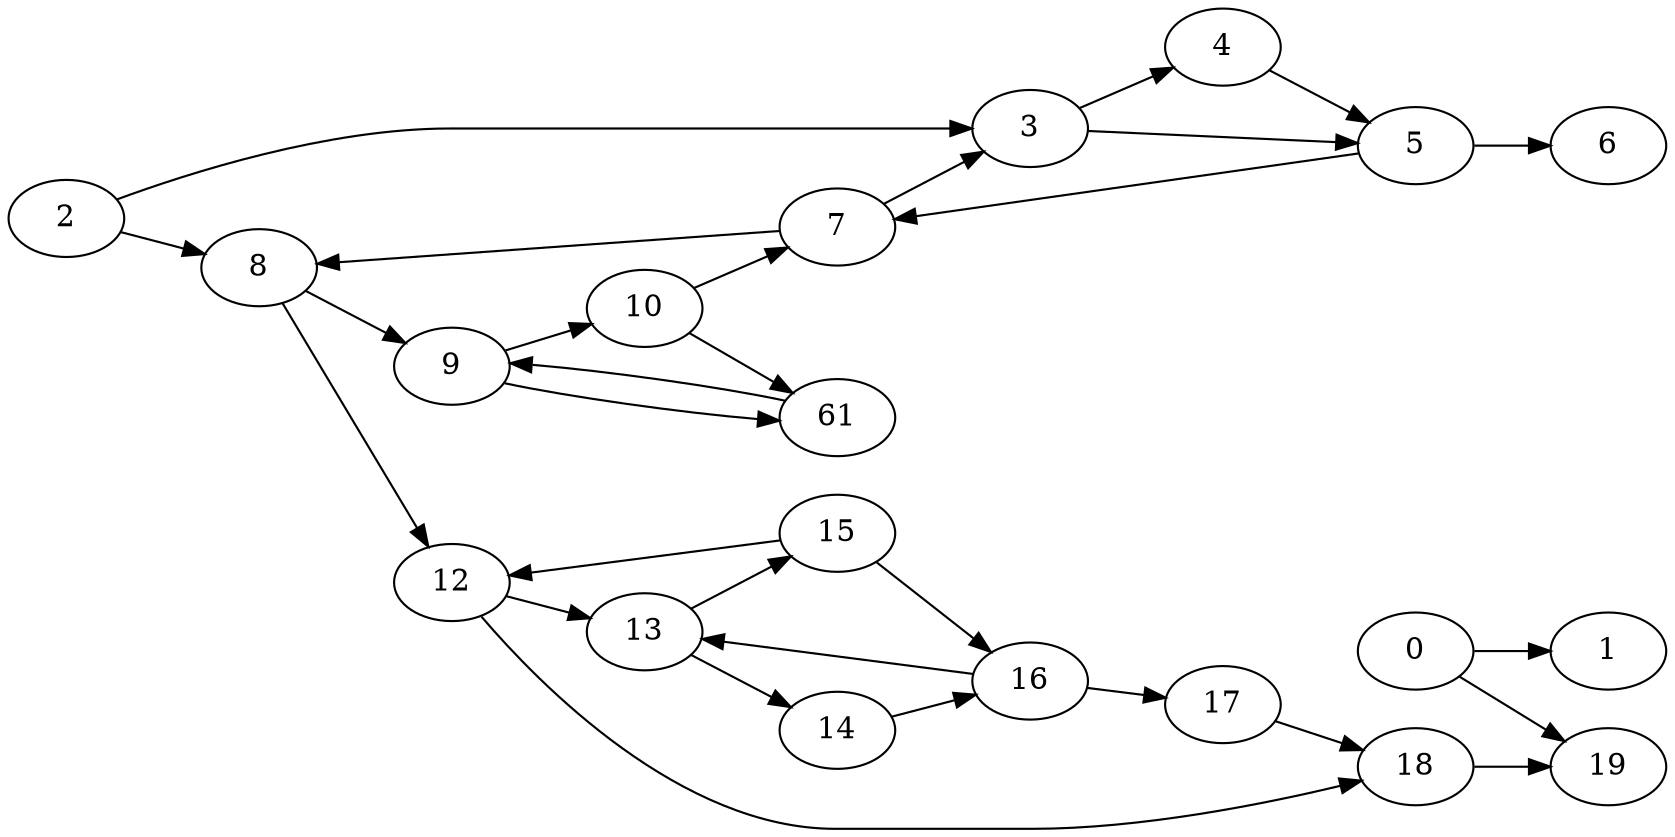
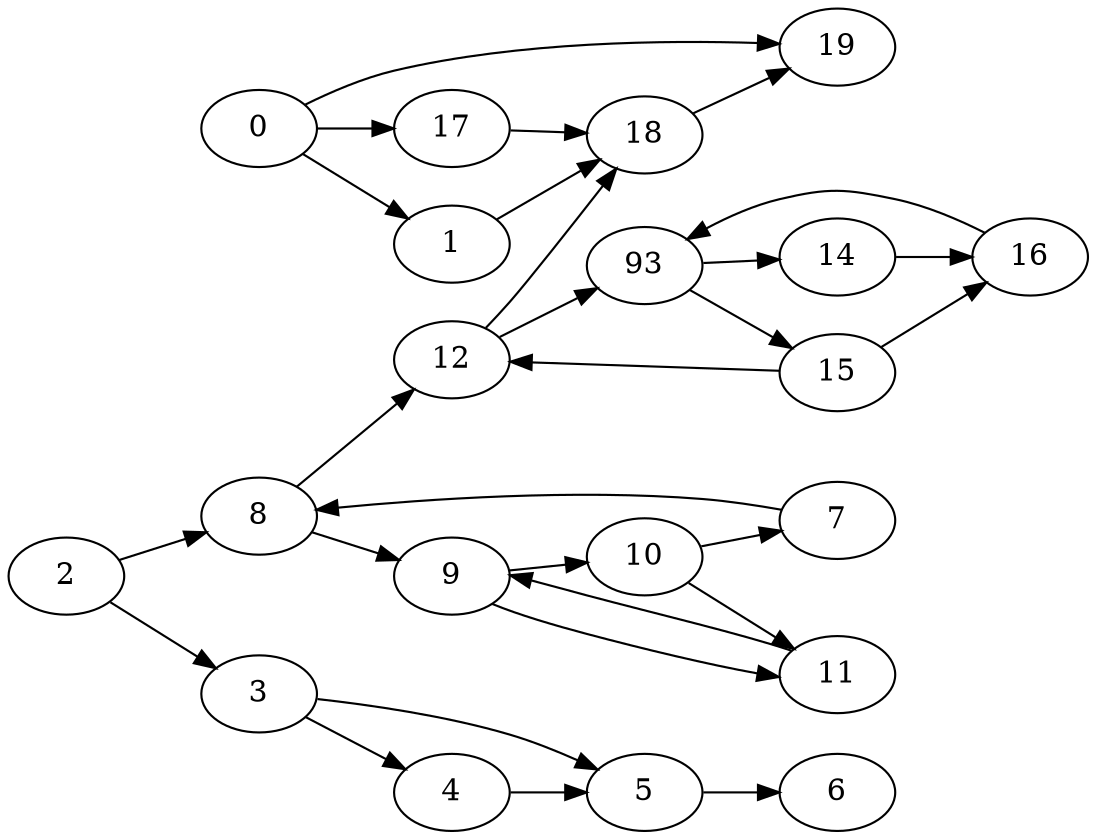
(924, 183) -> none
(1137, 185) -> none
none -> (539, 195)
(837, 418) -> (837, 675)
(645, 632) -> (645, 266)
(1116, 692) -> (345, 128)
